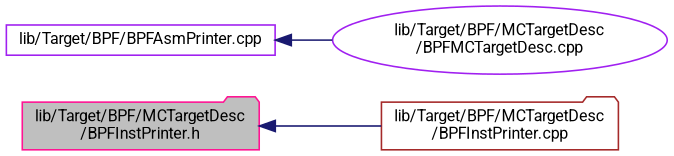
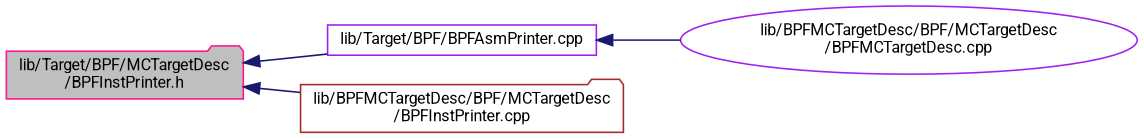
(500, 40) -> (909, 40)
none -> (294, 58)
(500, 126) -> (462, 108)
